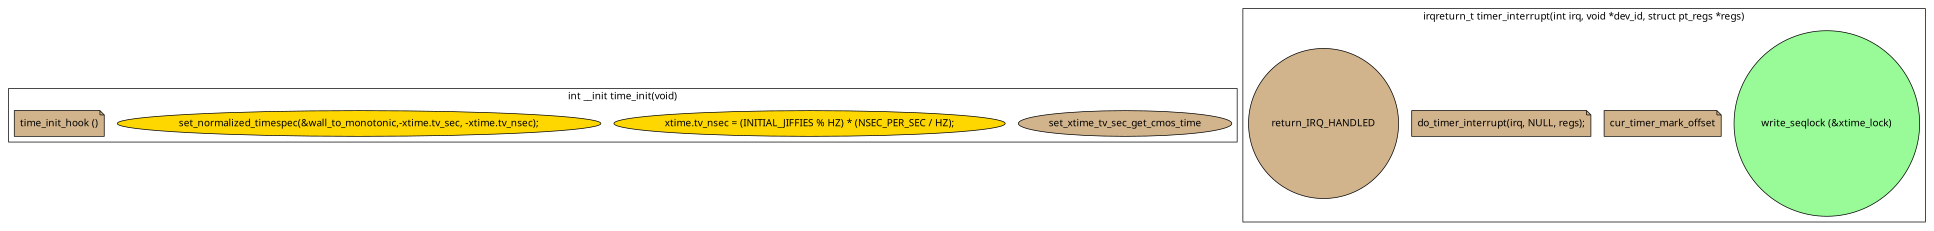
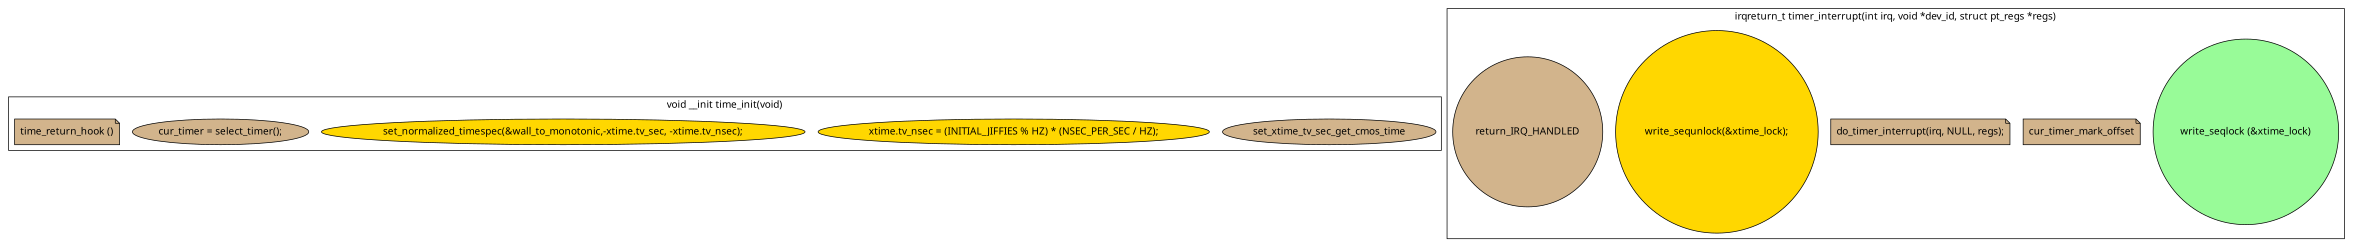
(623, 97) -> (725, 105)
(59, 123) -> (67, 132)
none -> (221, 132)
none -> (1717, 132)
